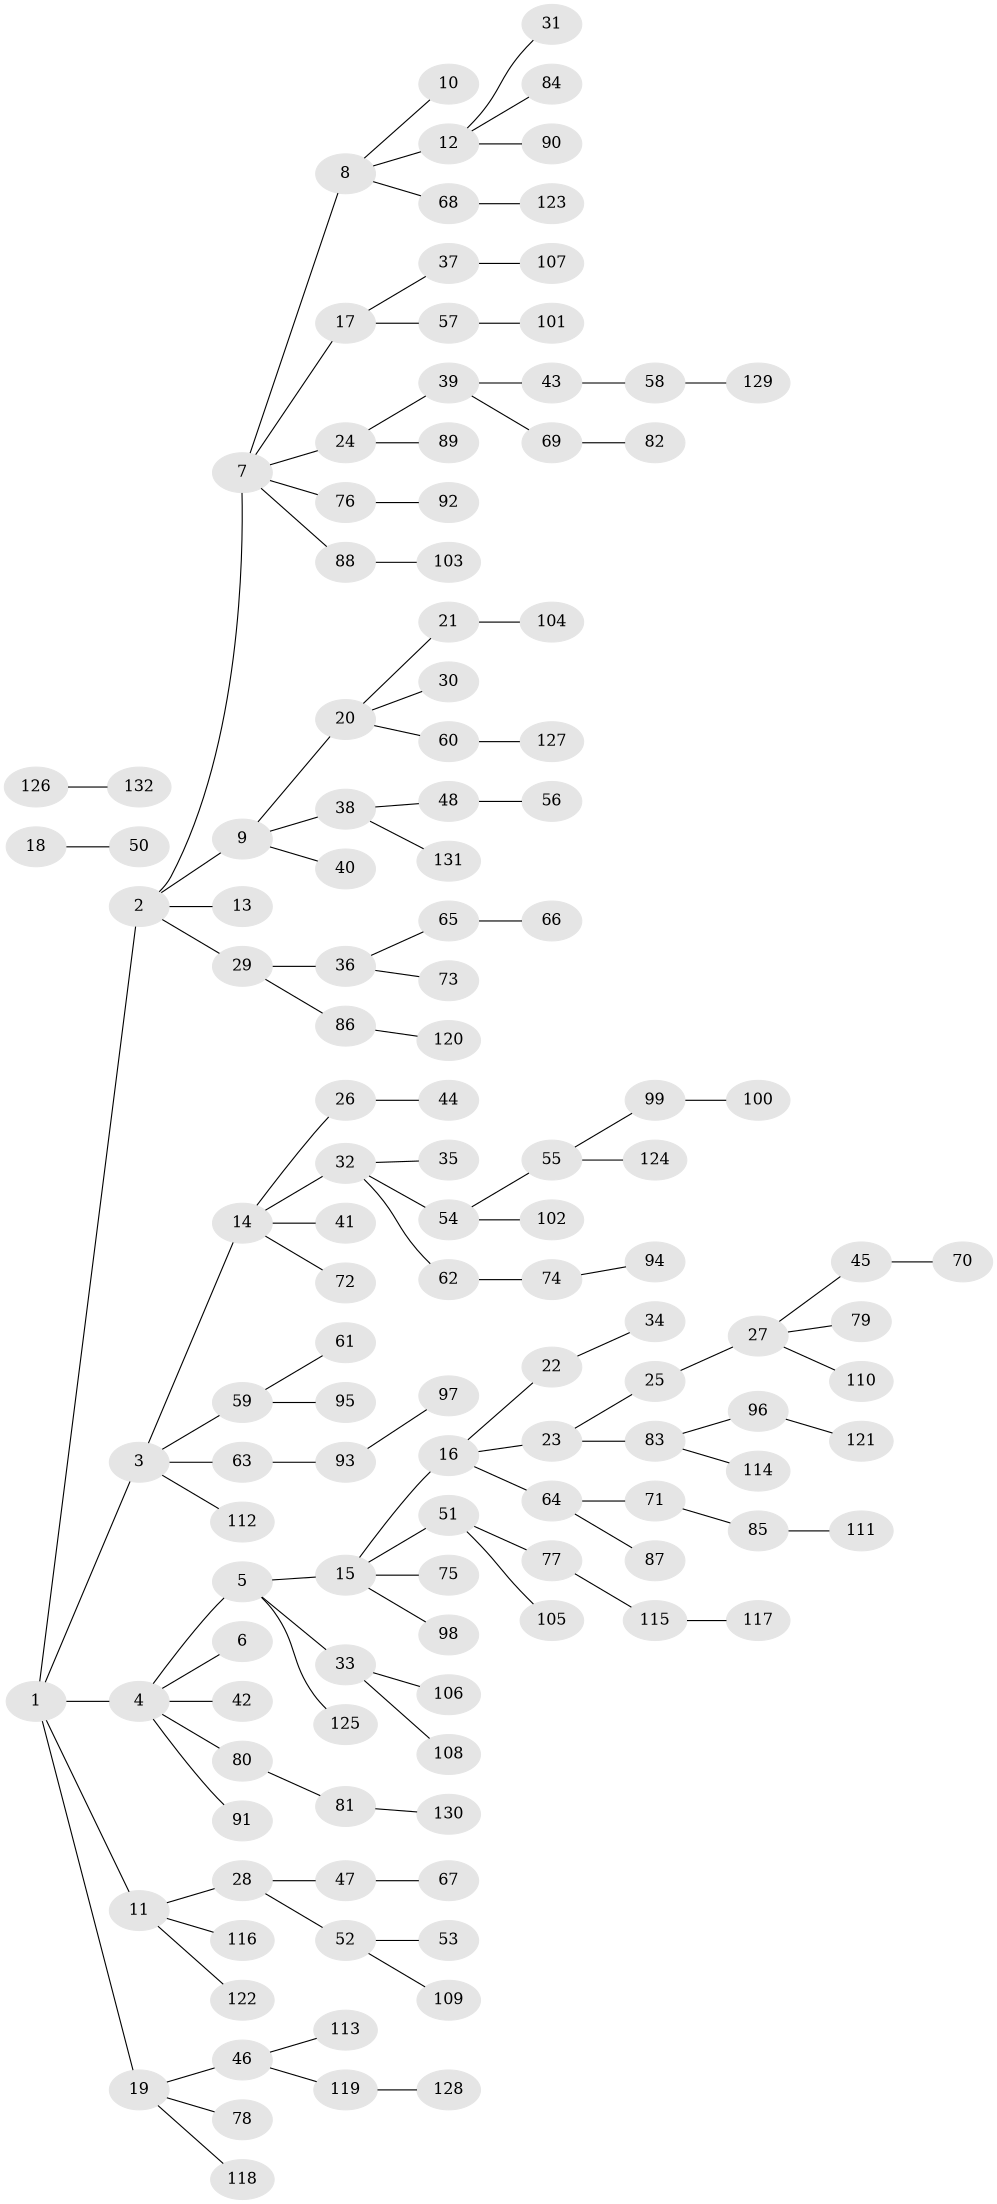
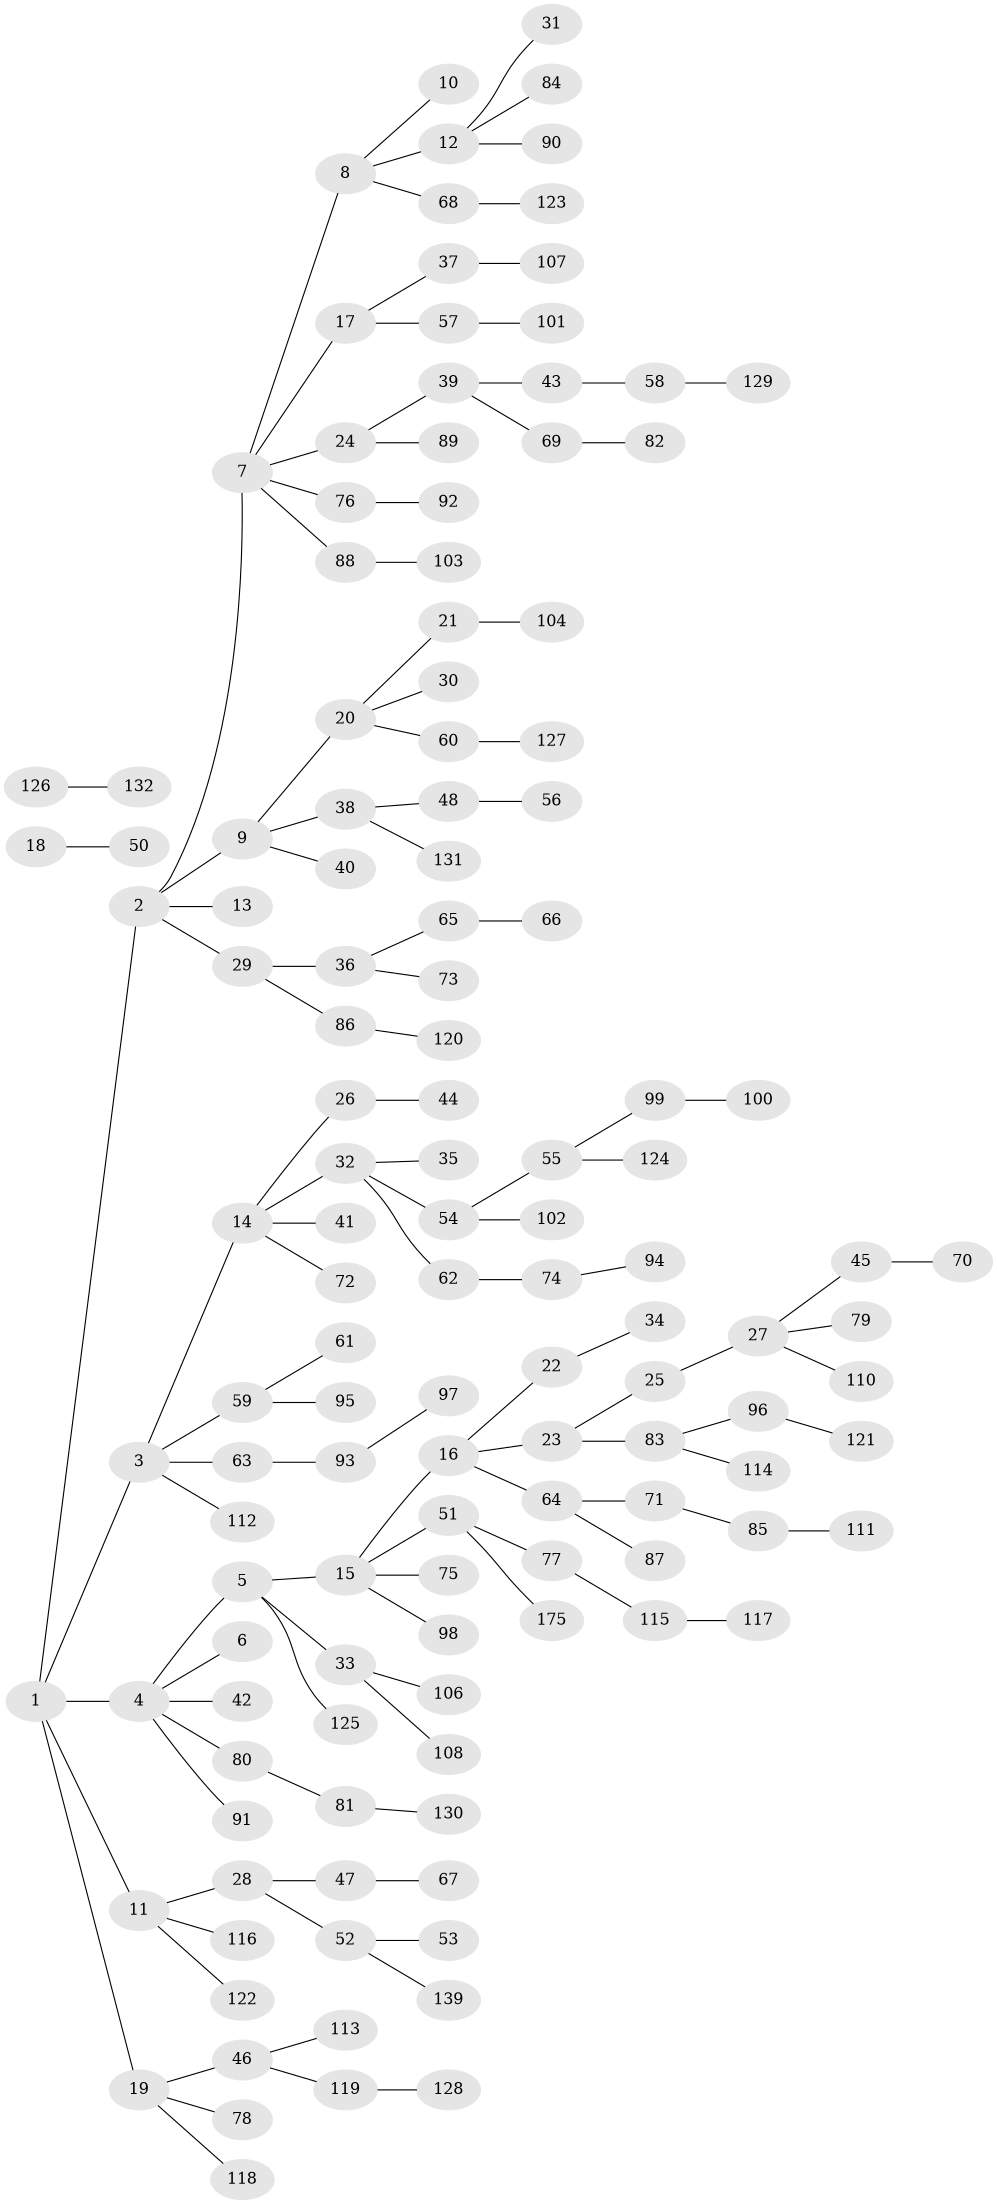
(552, 1621) -> (552, 1621)
(449, 2000) -> (449, 2000)
